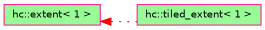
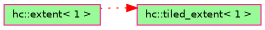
(124, 22) -> (114, 8)
